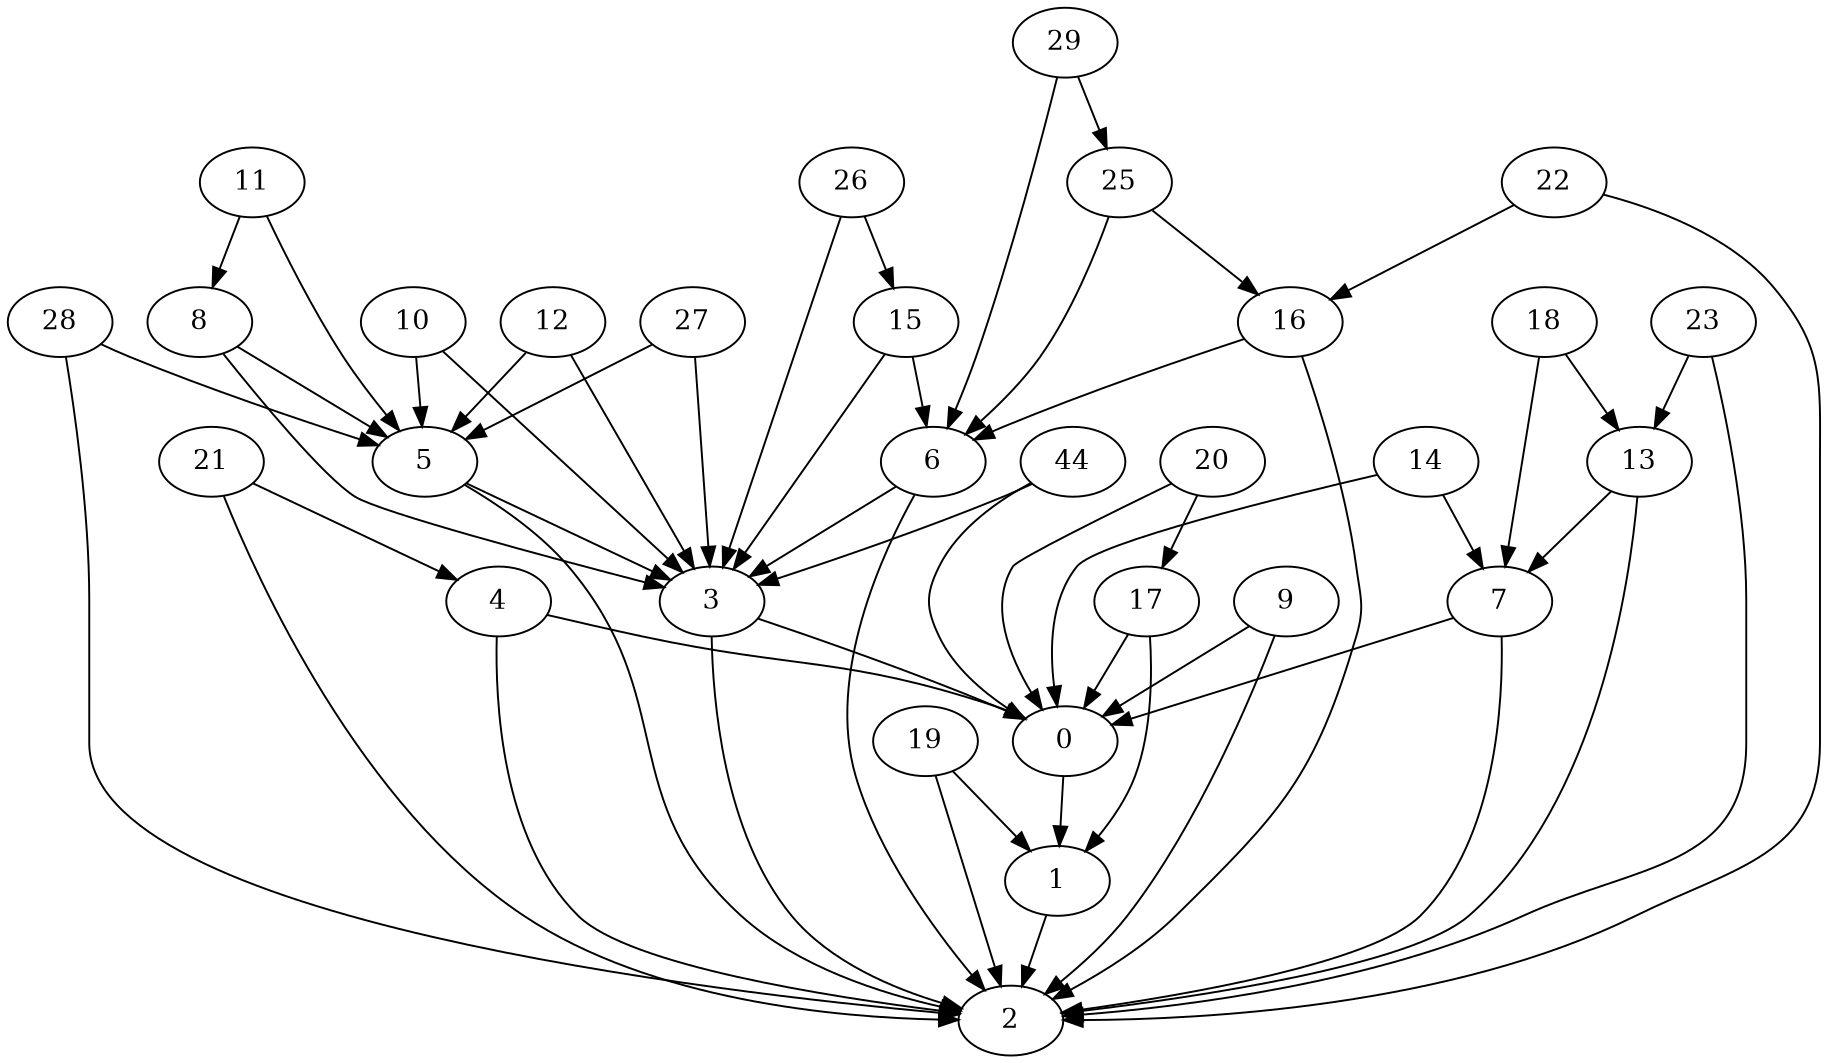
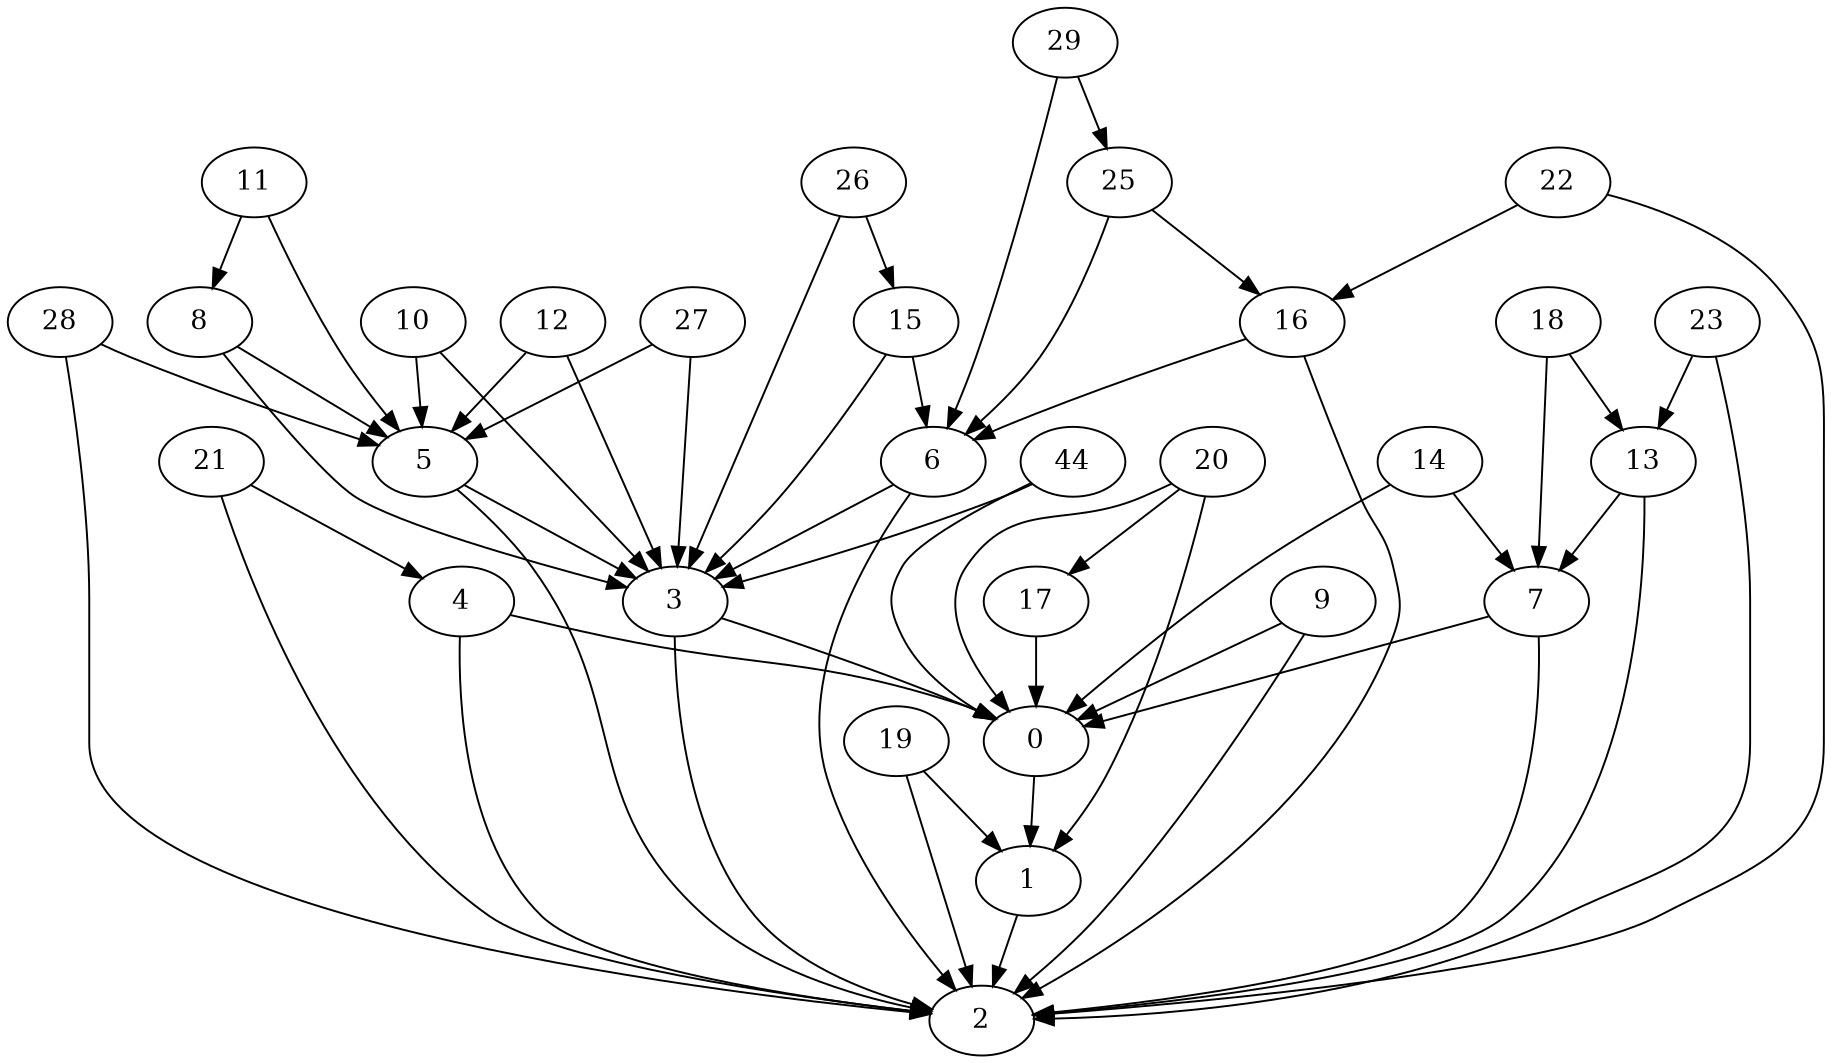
(1144, 742) -> (1155, 664)
